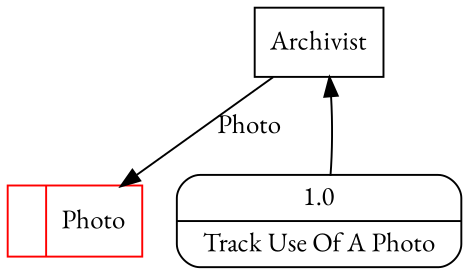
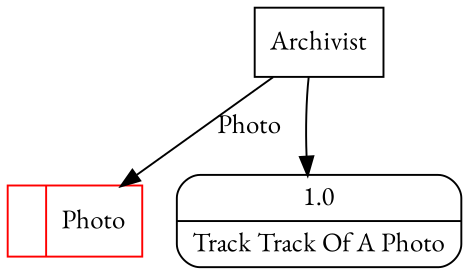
(332, 136) -> (306, 117)
(319, 243) -> (319, 243)
